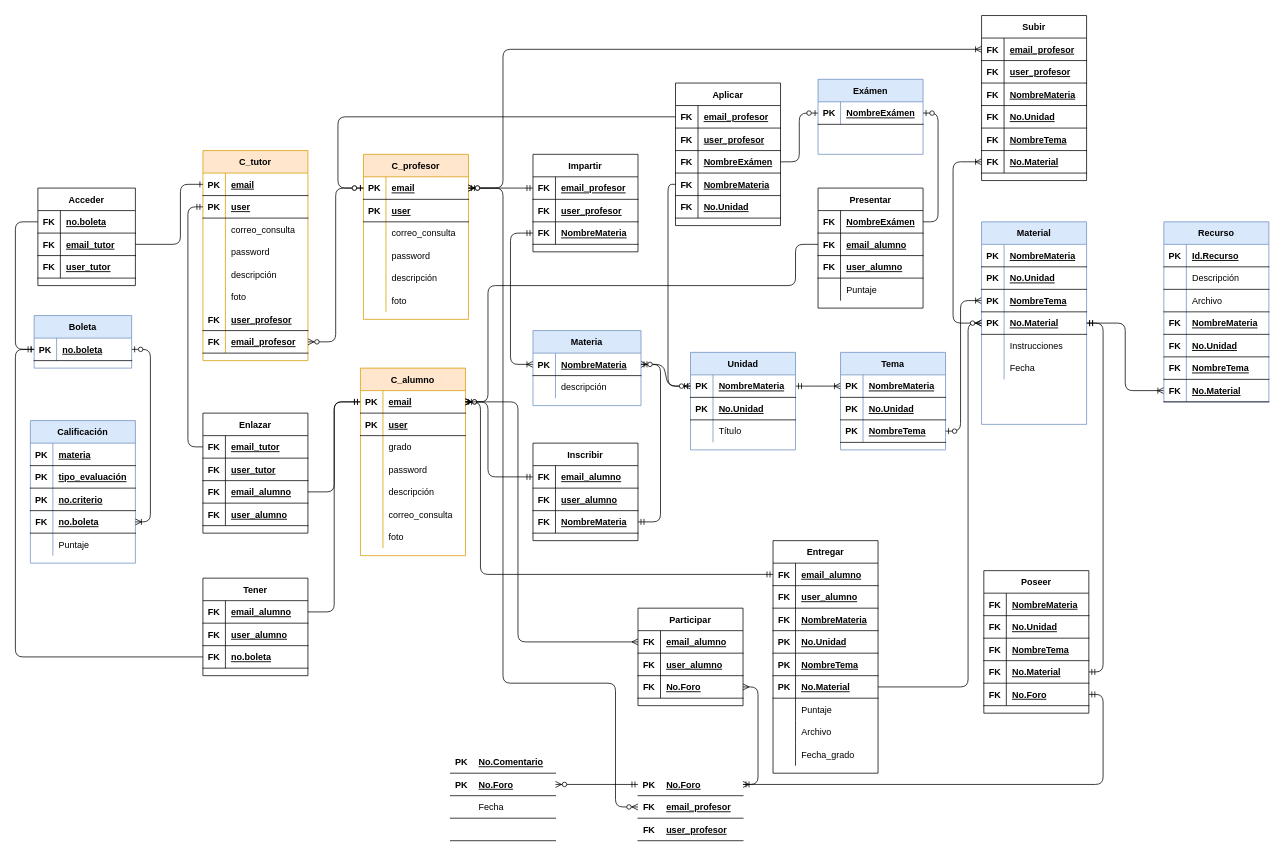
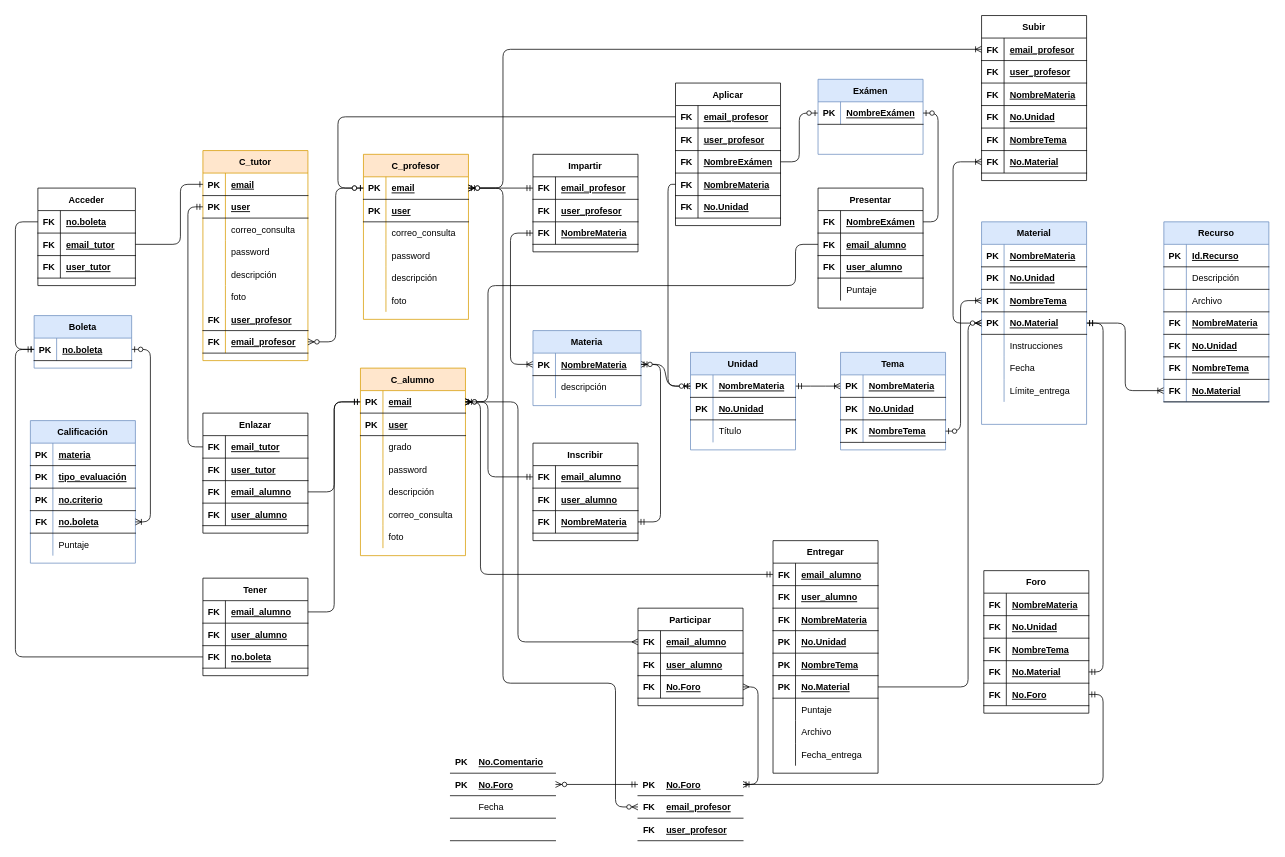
none -> (1045, 390)
(1036, 582) -> (1036, 582)
(829, 755) -> (834, 755)
